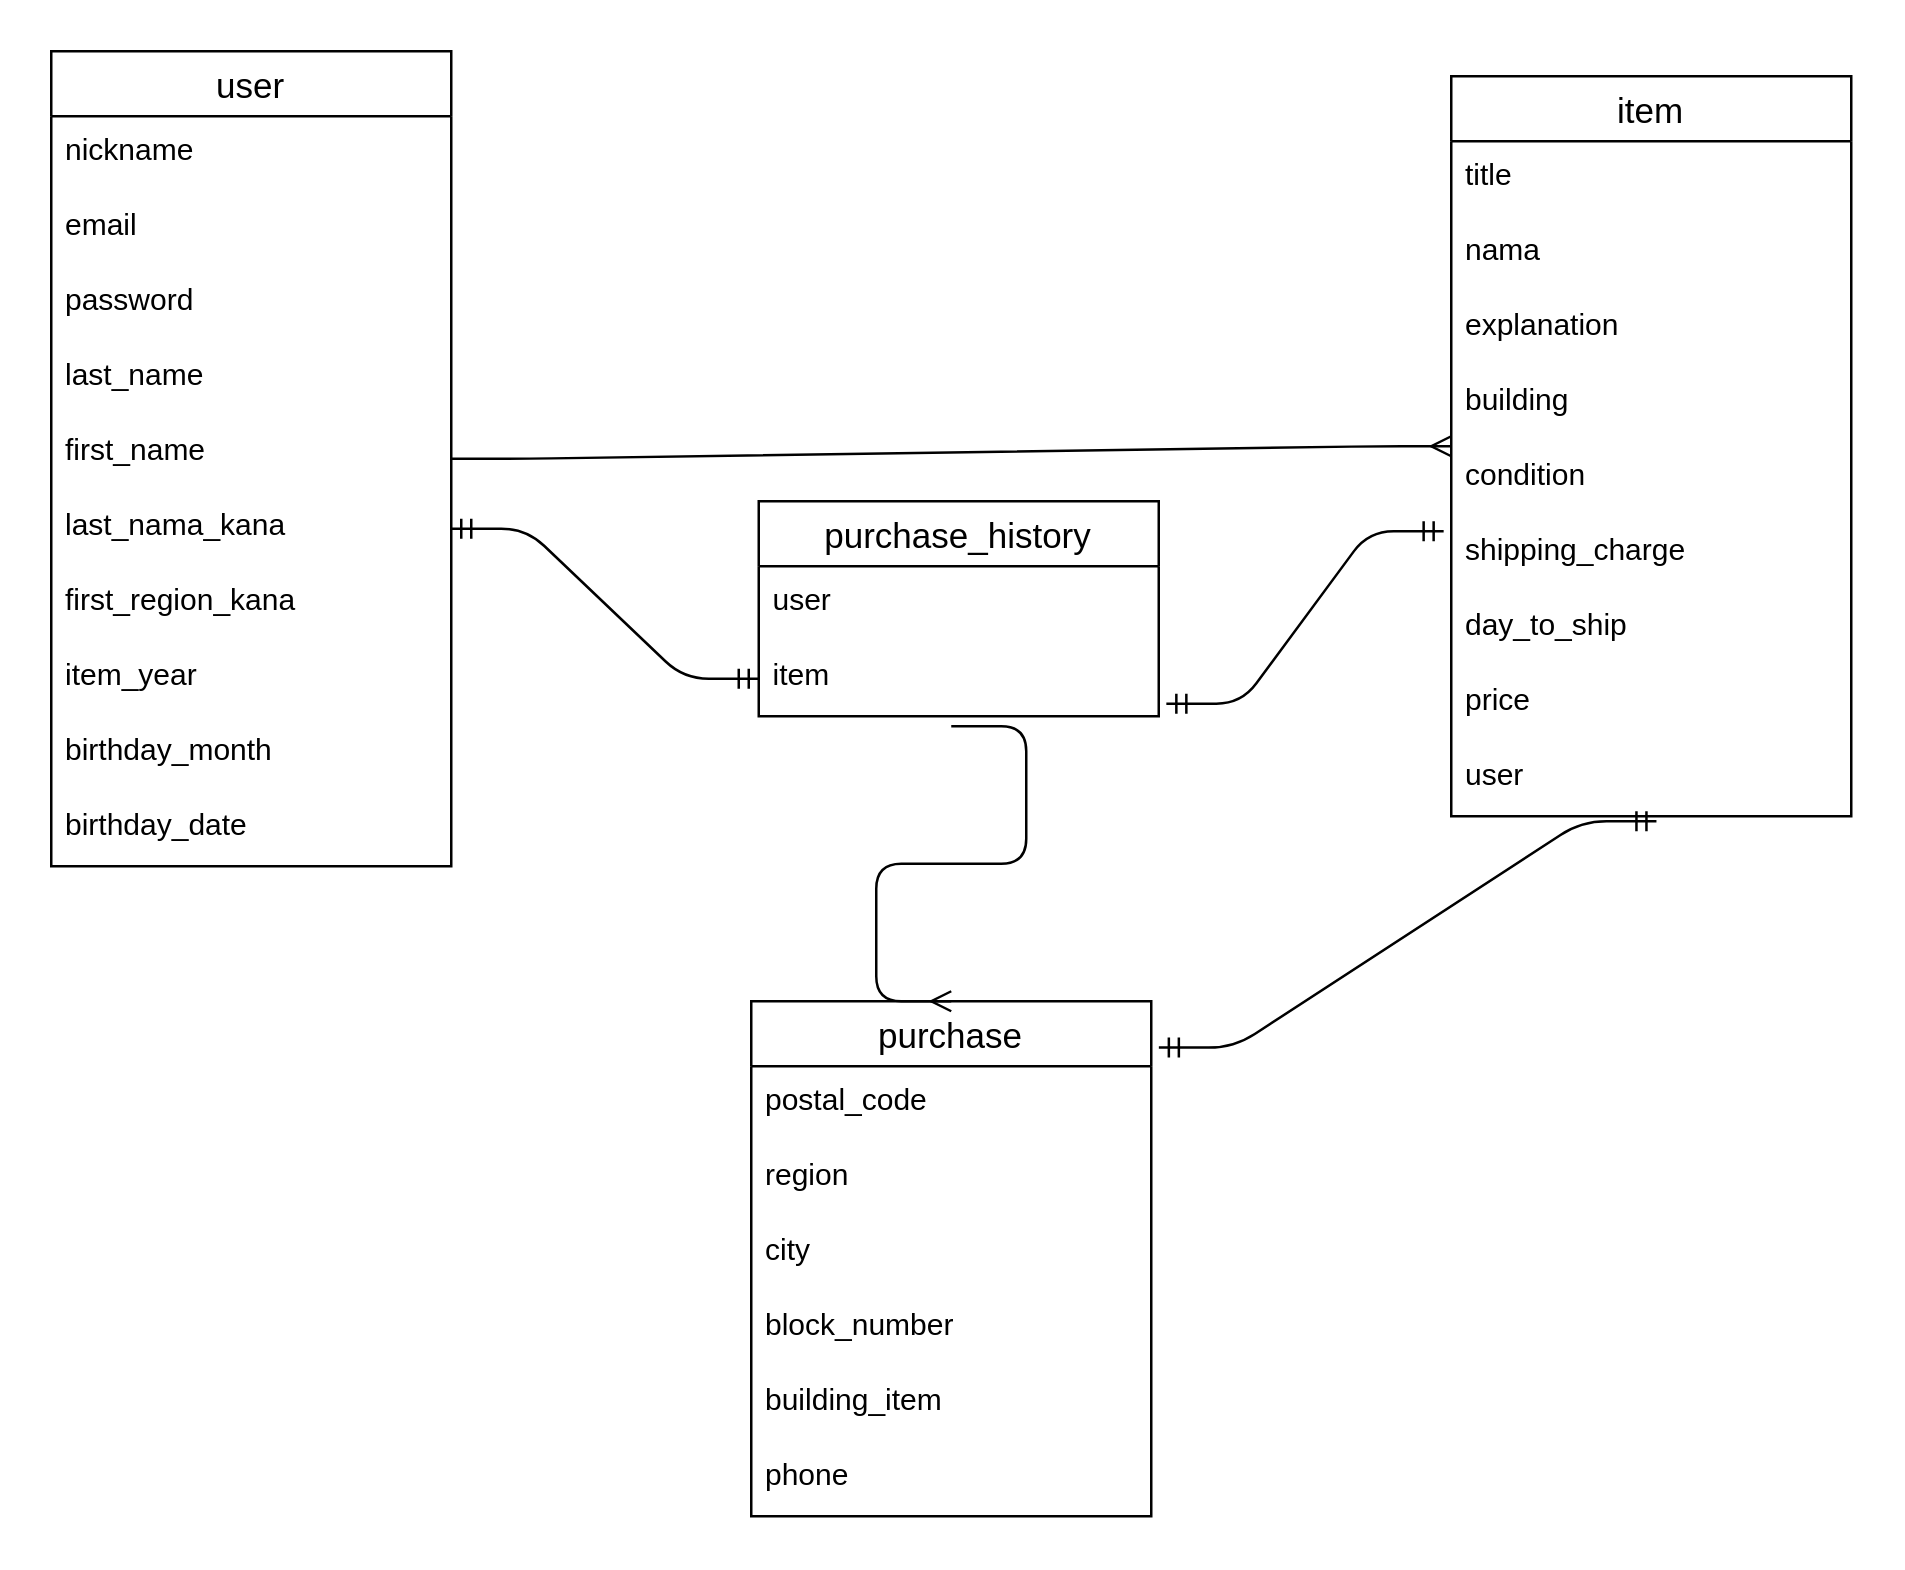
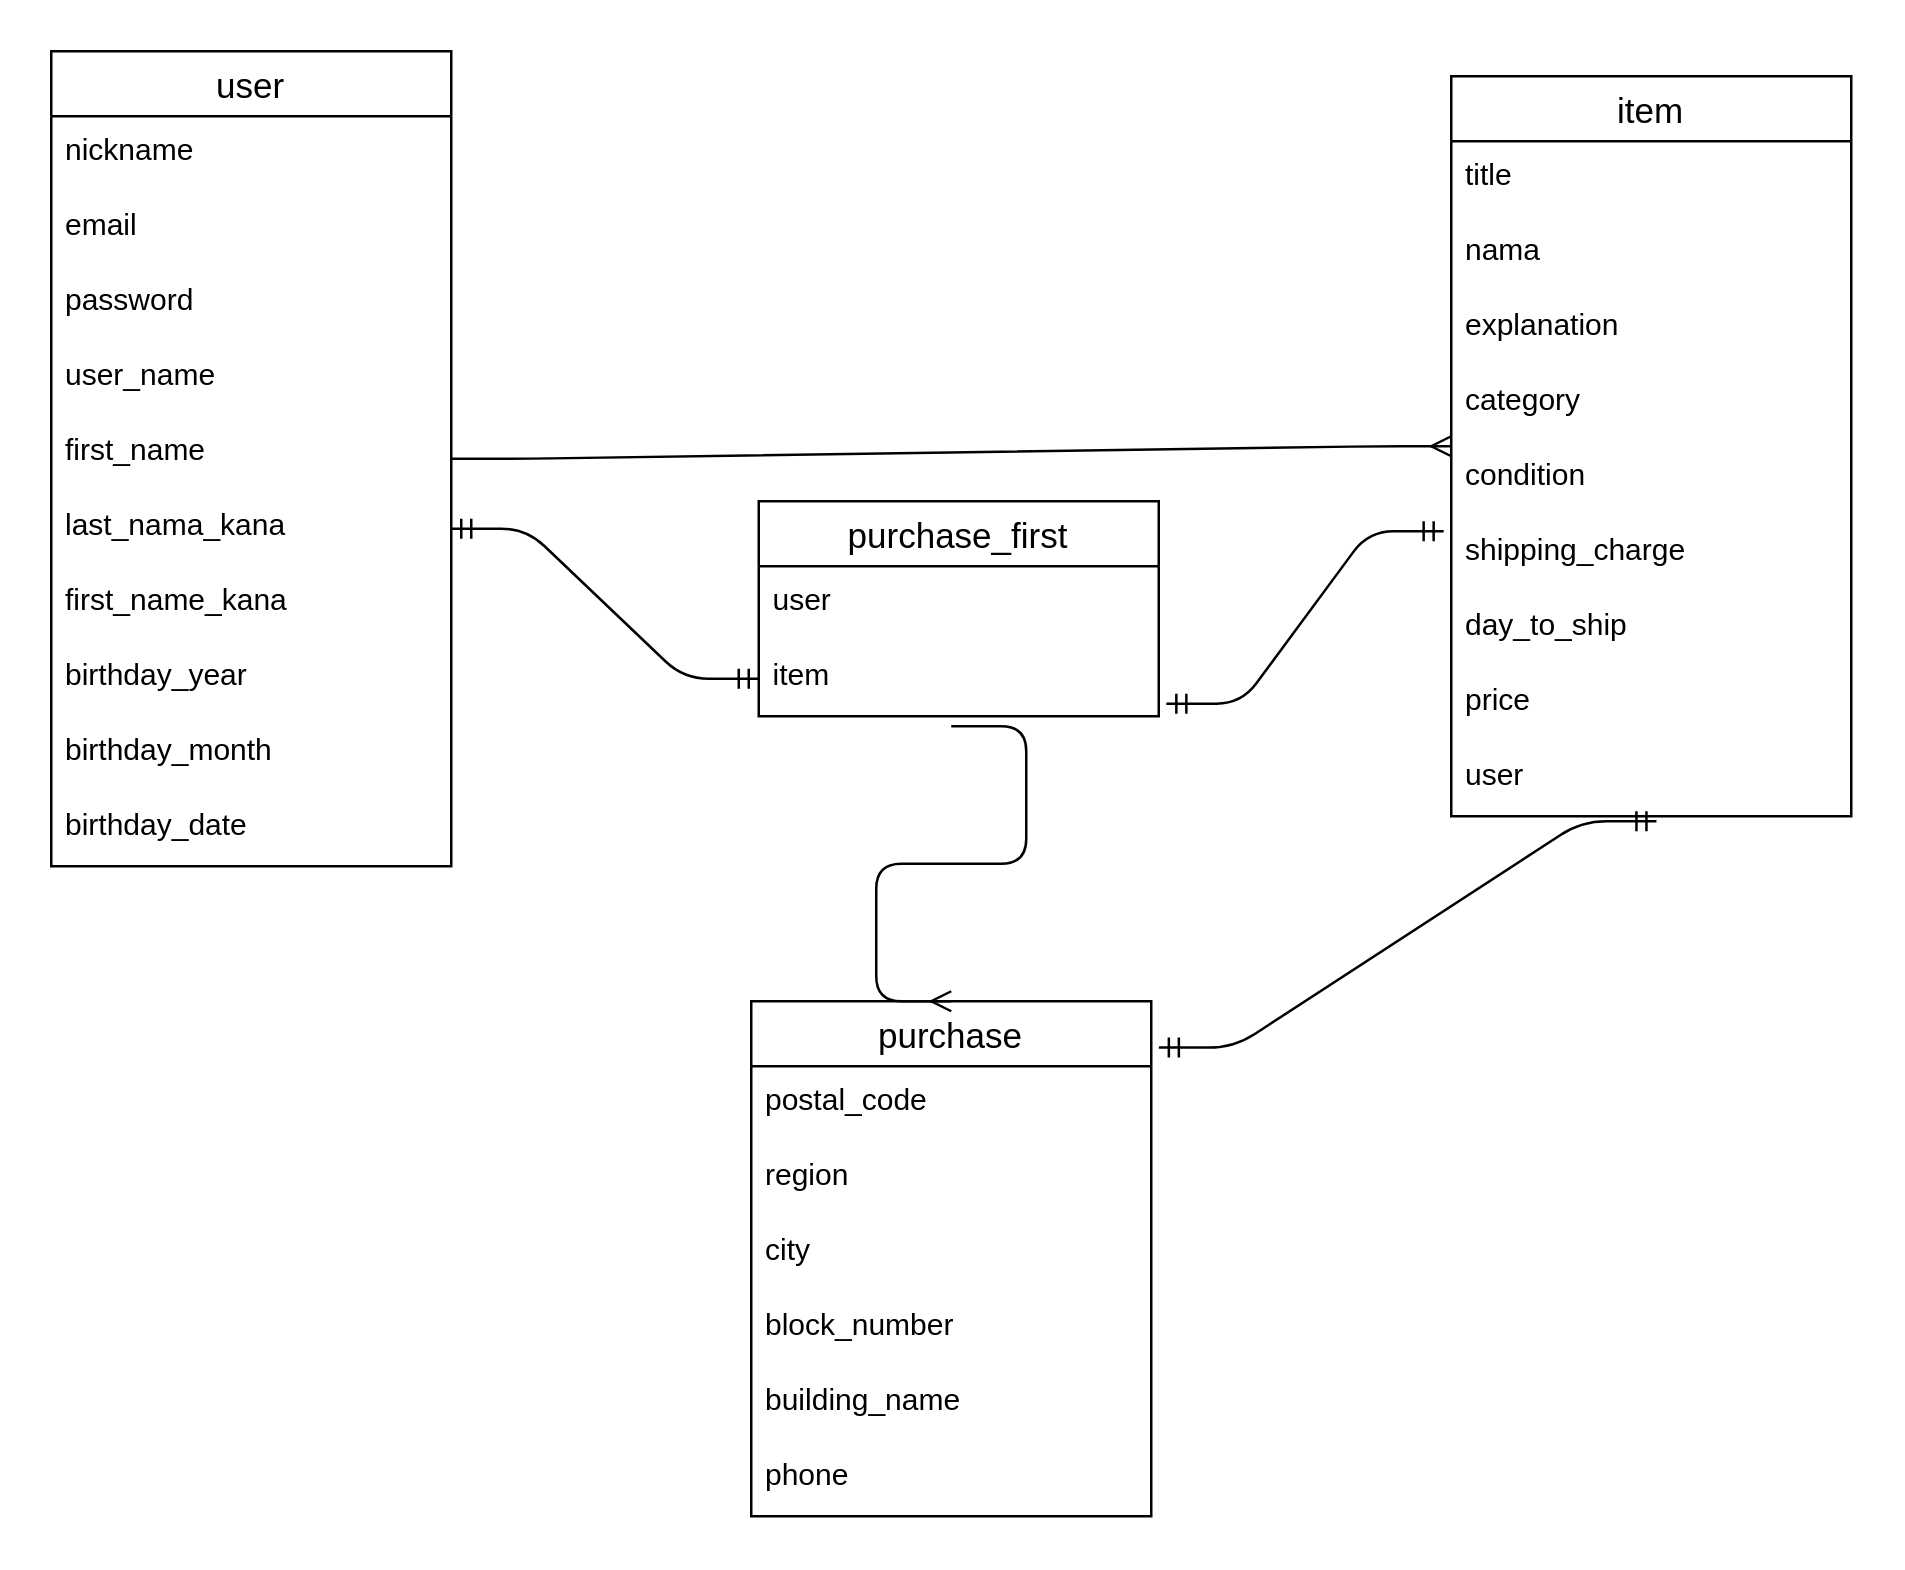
(137, 375) -> (141, 375)
(1521, 400) -> (1532, 400)
(958, 536) -> (958, 536)
(200, 600) -> (187, 600)
(137, 675) -> (170, 675)
(859, 1400) -> (863, 1400)
